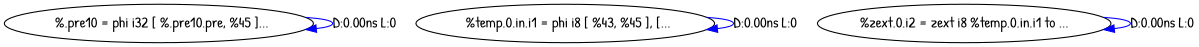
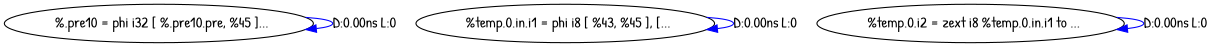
(964, 23) -> (971, 23)
